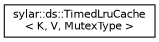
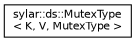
(80, 21) -> (68, 21)
